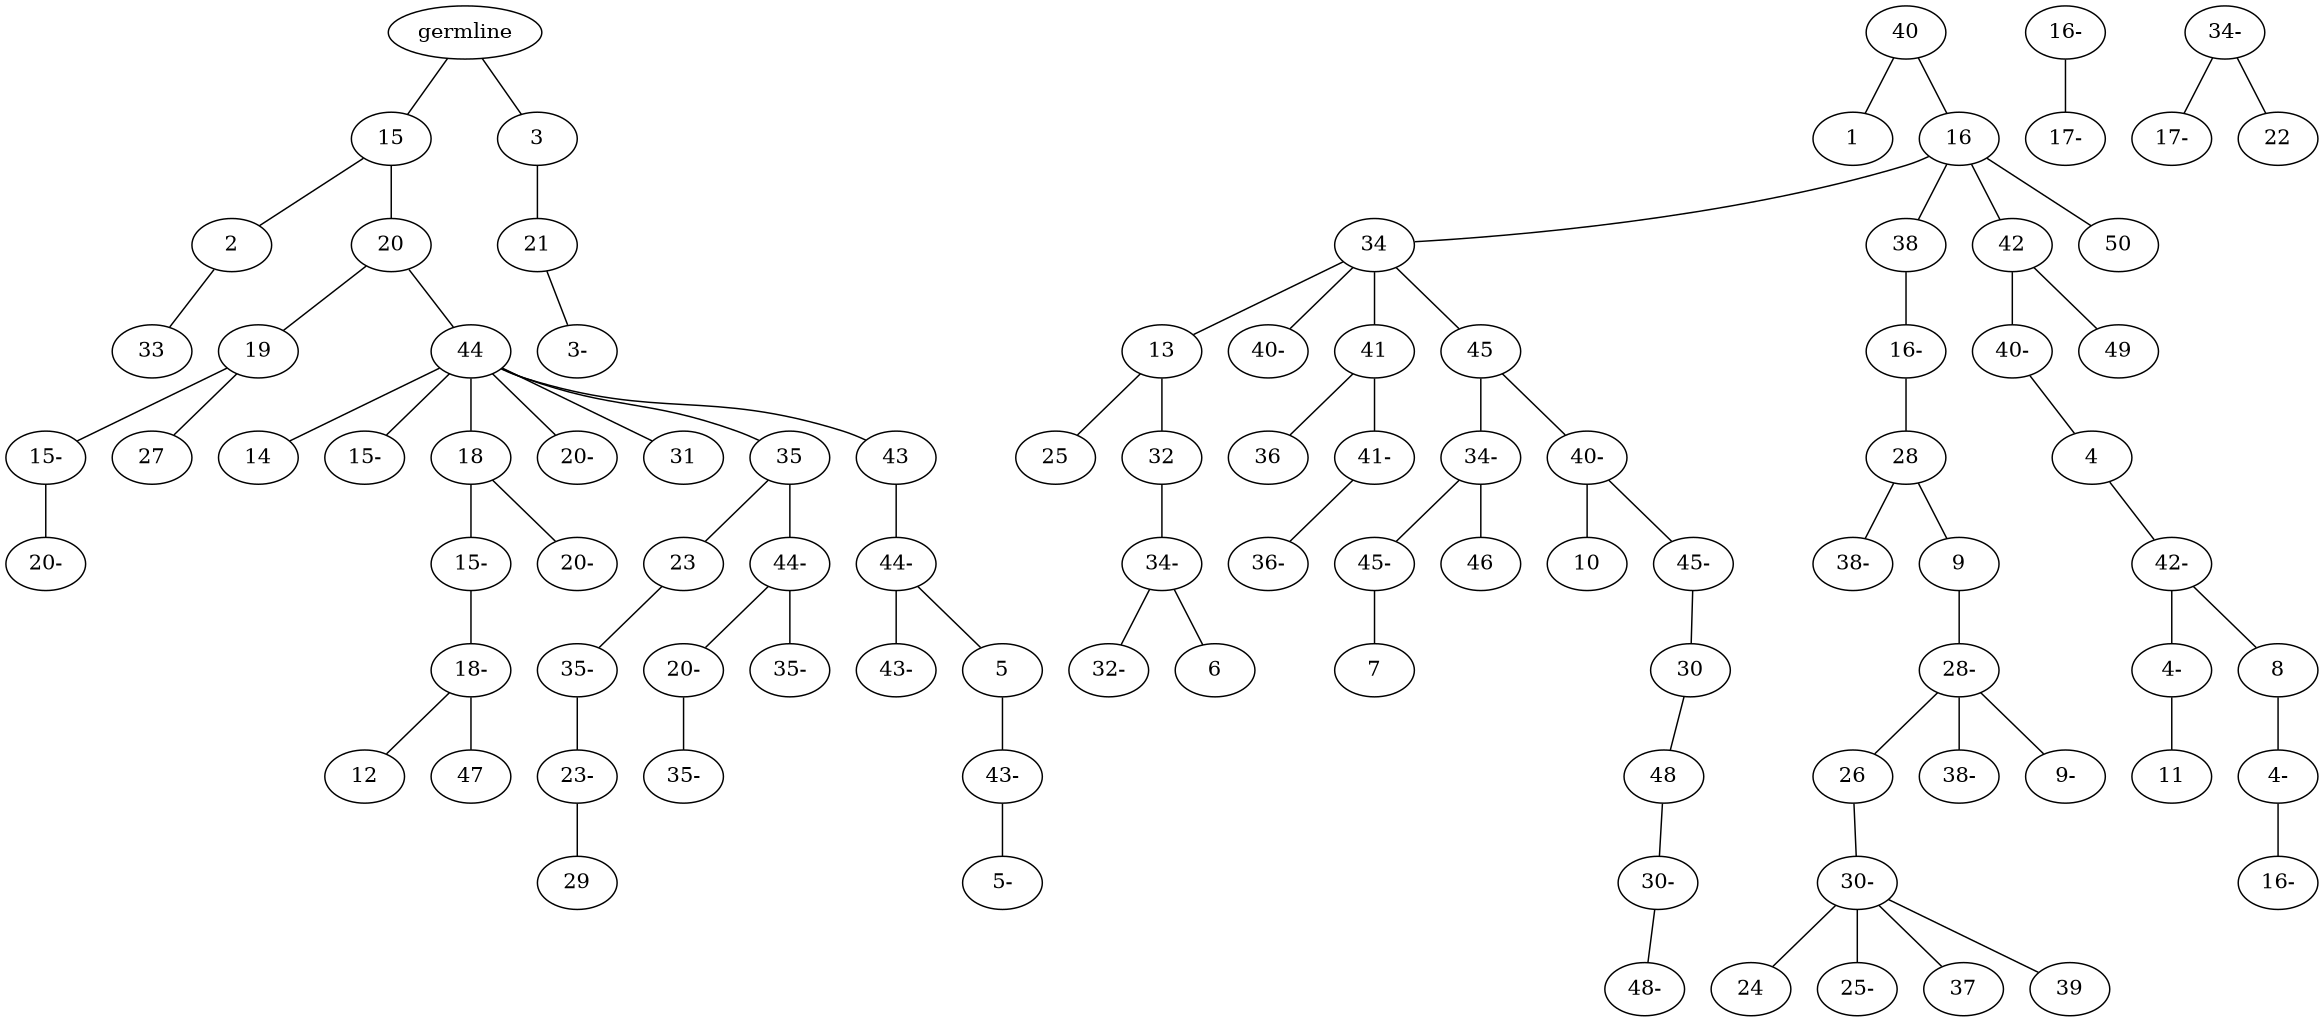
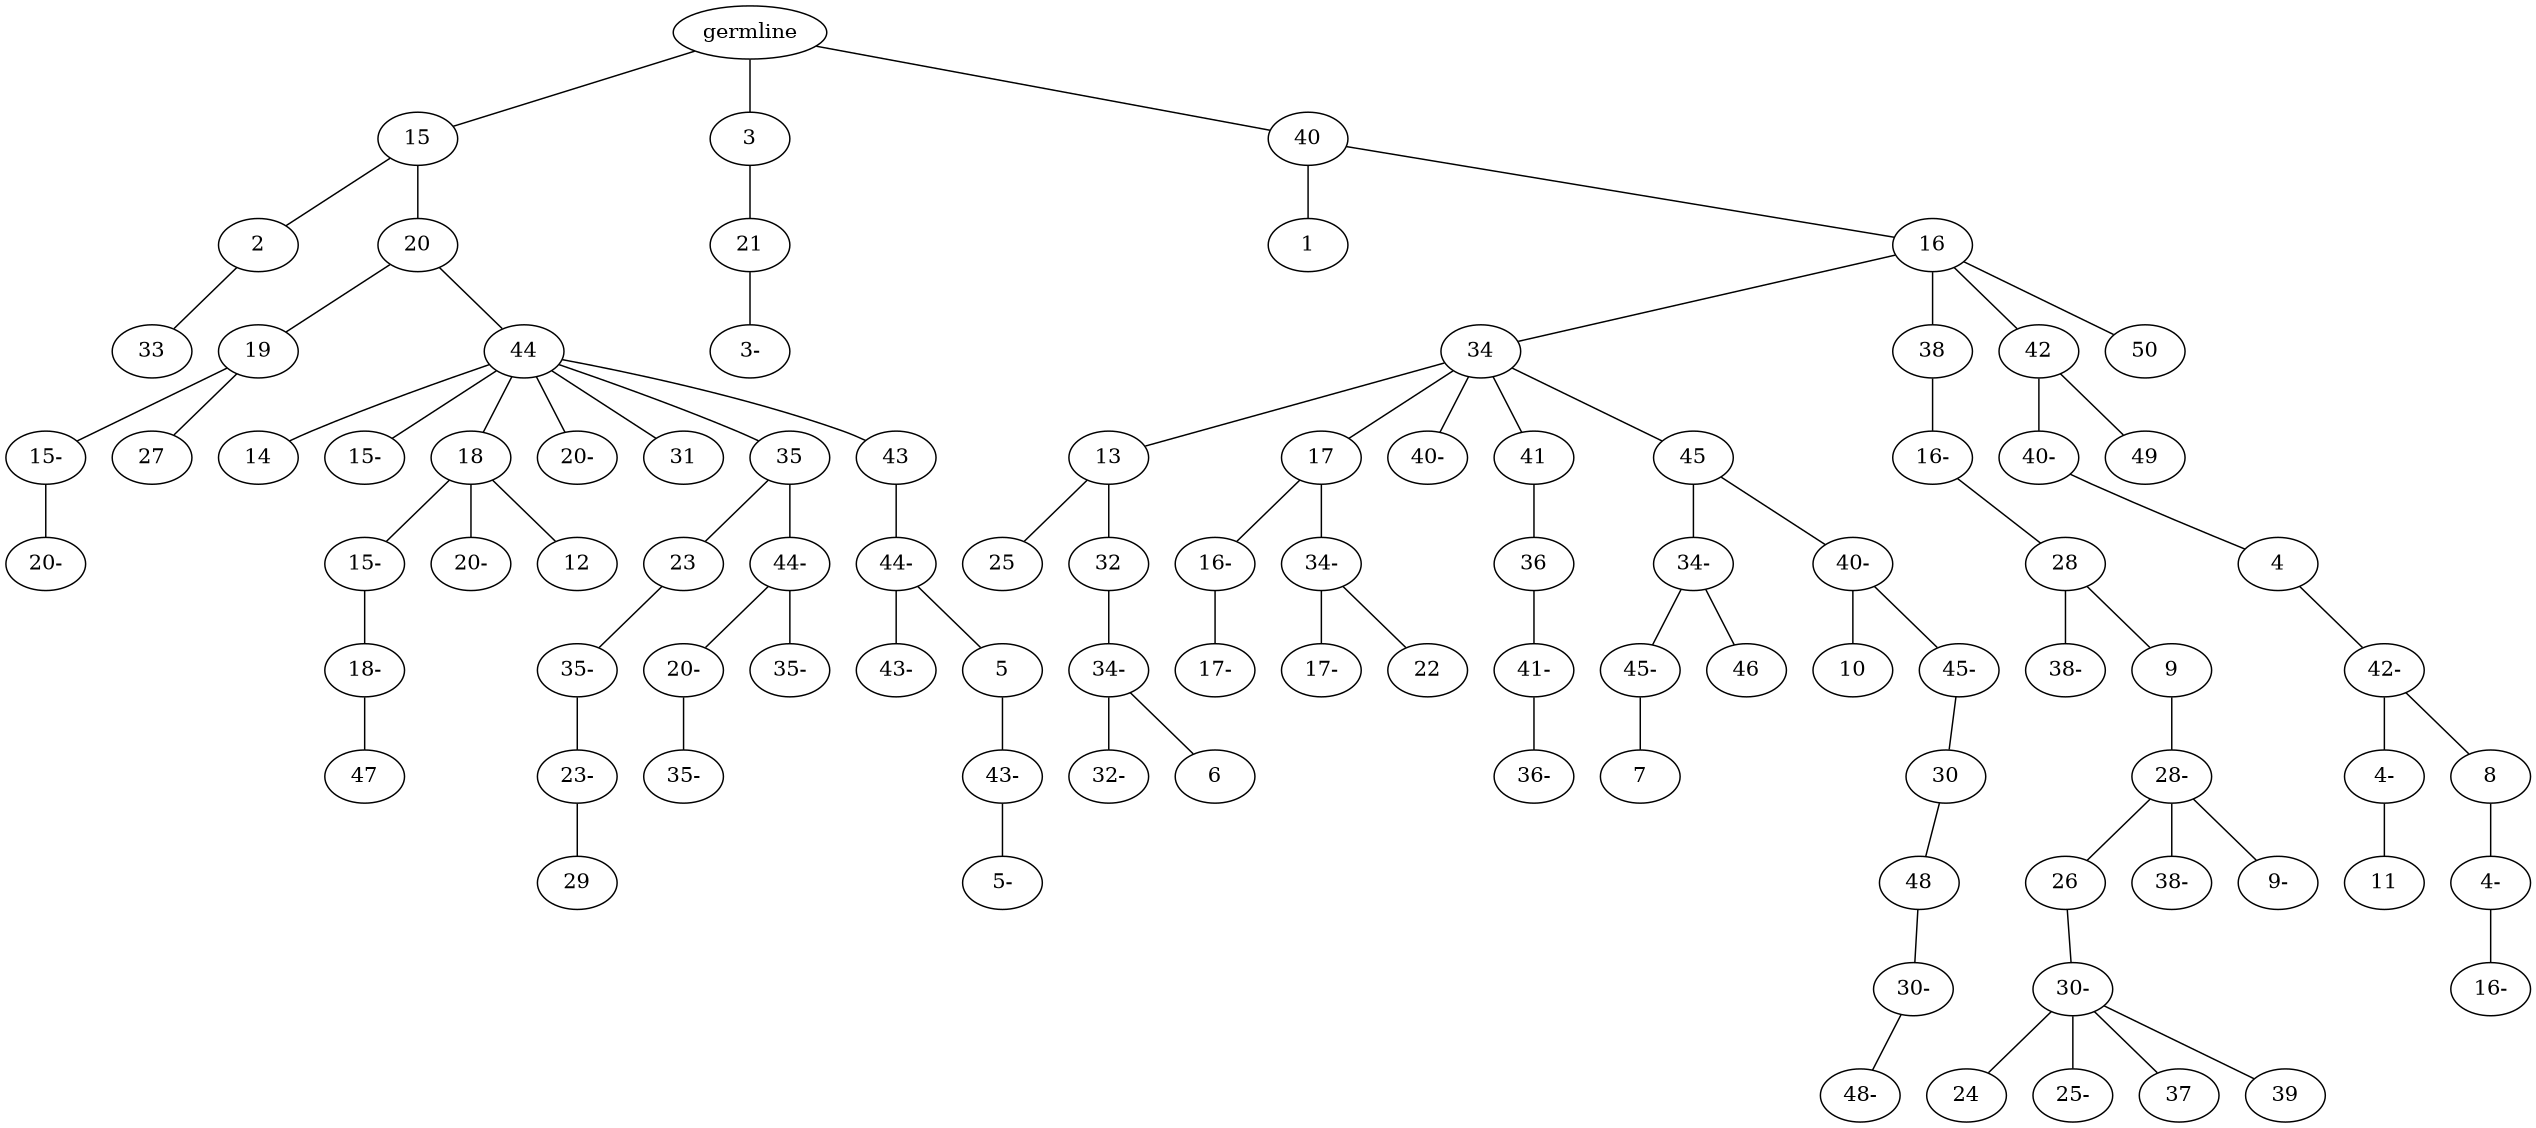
none -> (1043, 88)
(1375, 405) -> (1534, 617)
none -> (1321, 458)
(418, 723) -> (524, 511)
